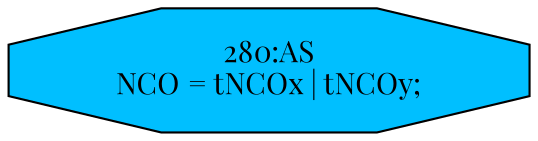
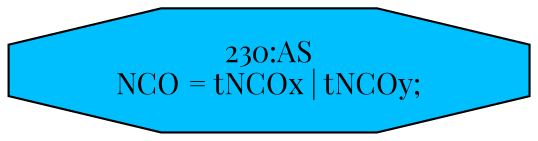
(269, 70) -> (269, 70)
